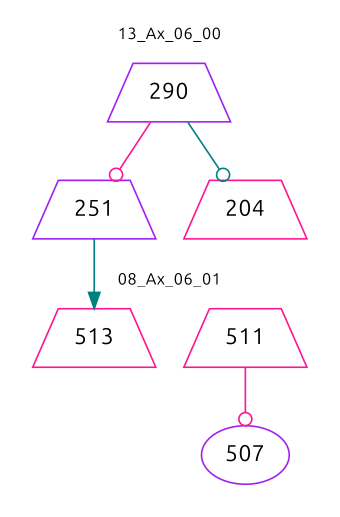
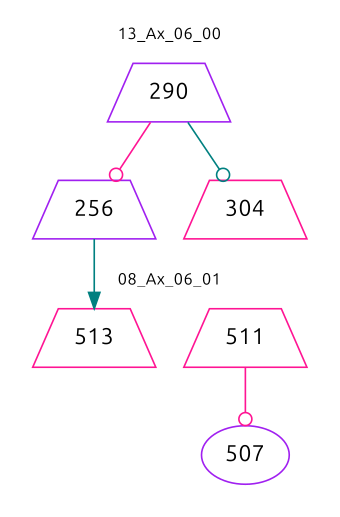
(94, 210) -> (94, 210)
(245, 210) -> (245, 210)
